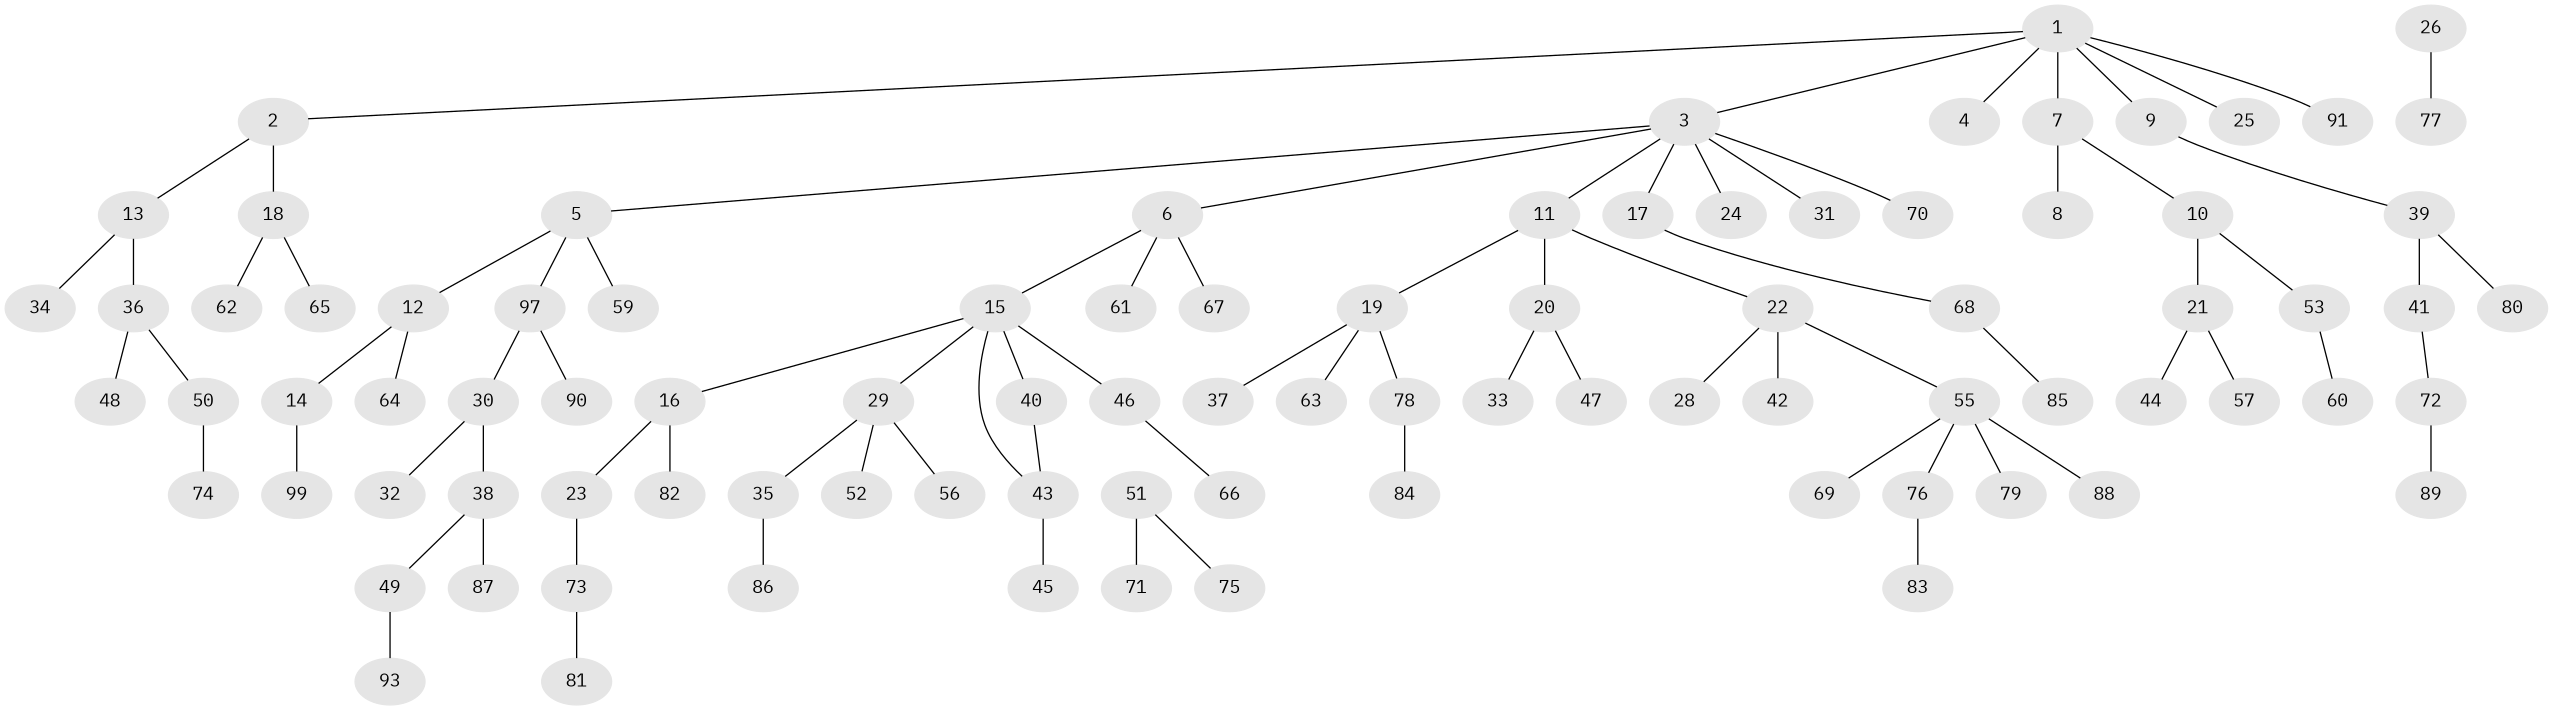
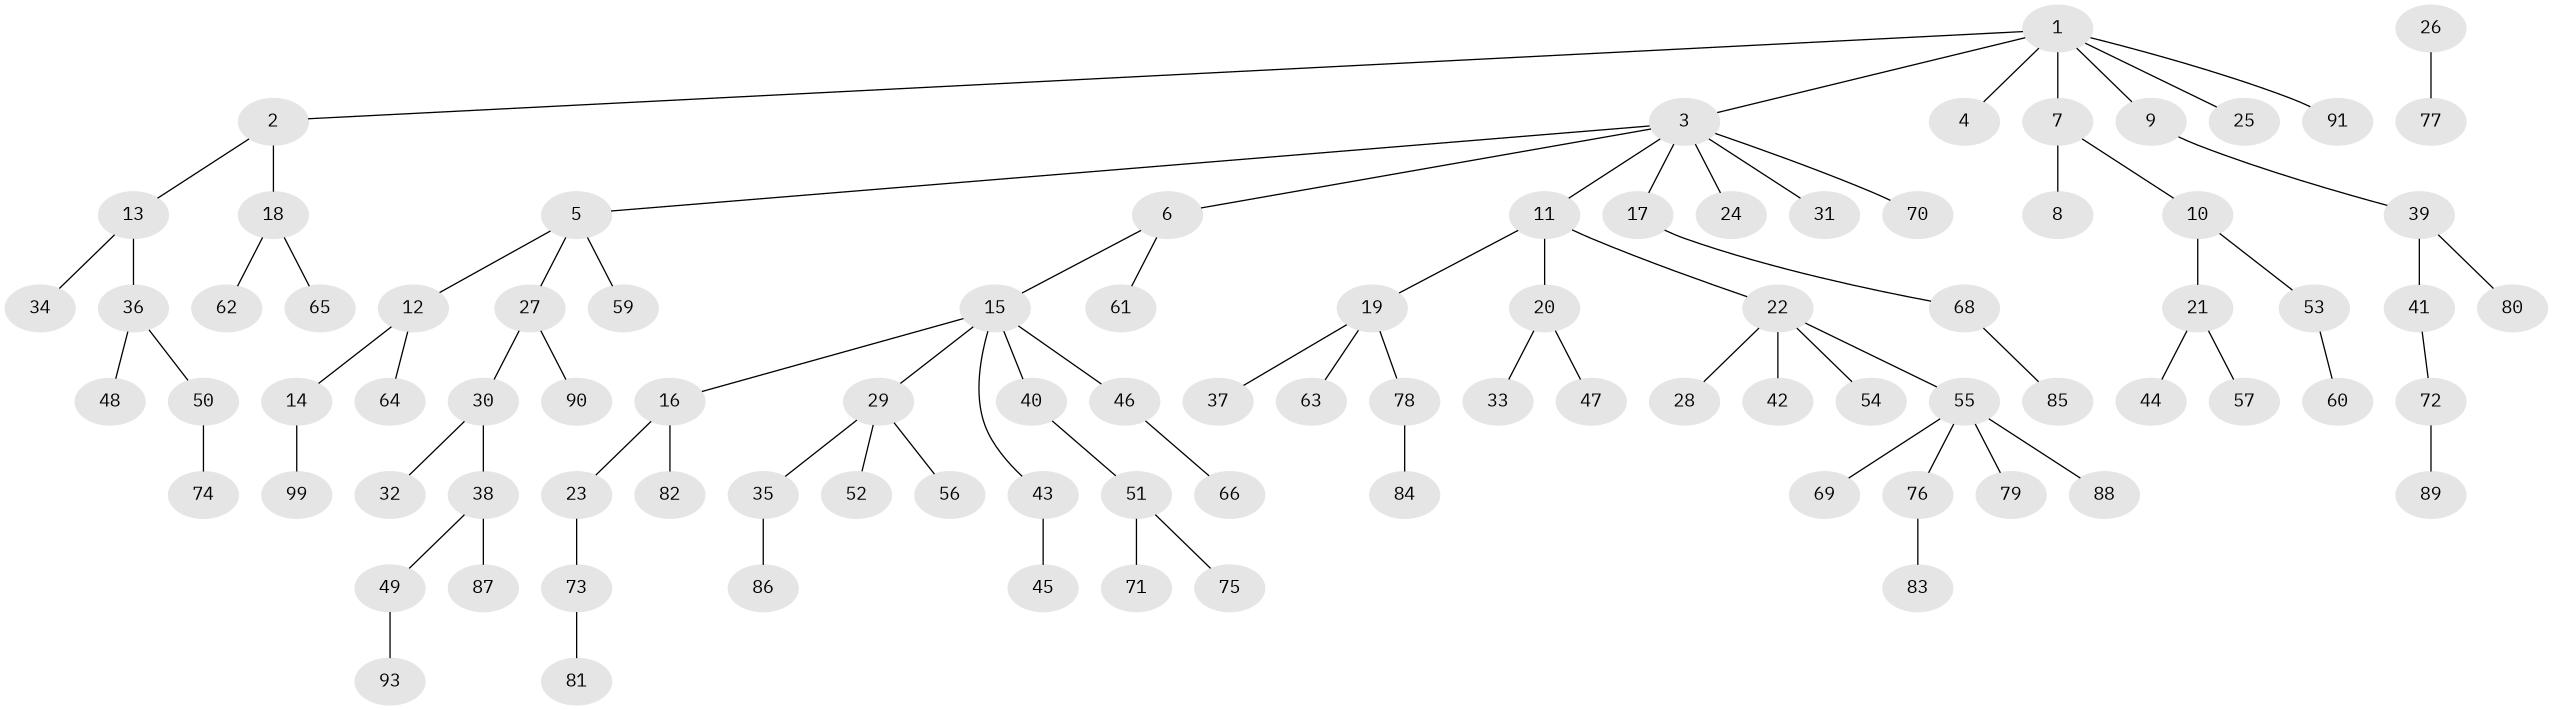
(530, 308) -> (530, 308)
(1214, 308) -> none
none -> (1871, 402)
(1037, 448) -> (1084, 448)
